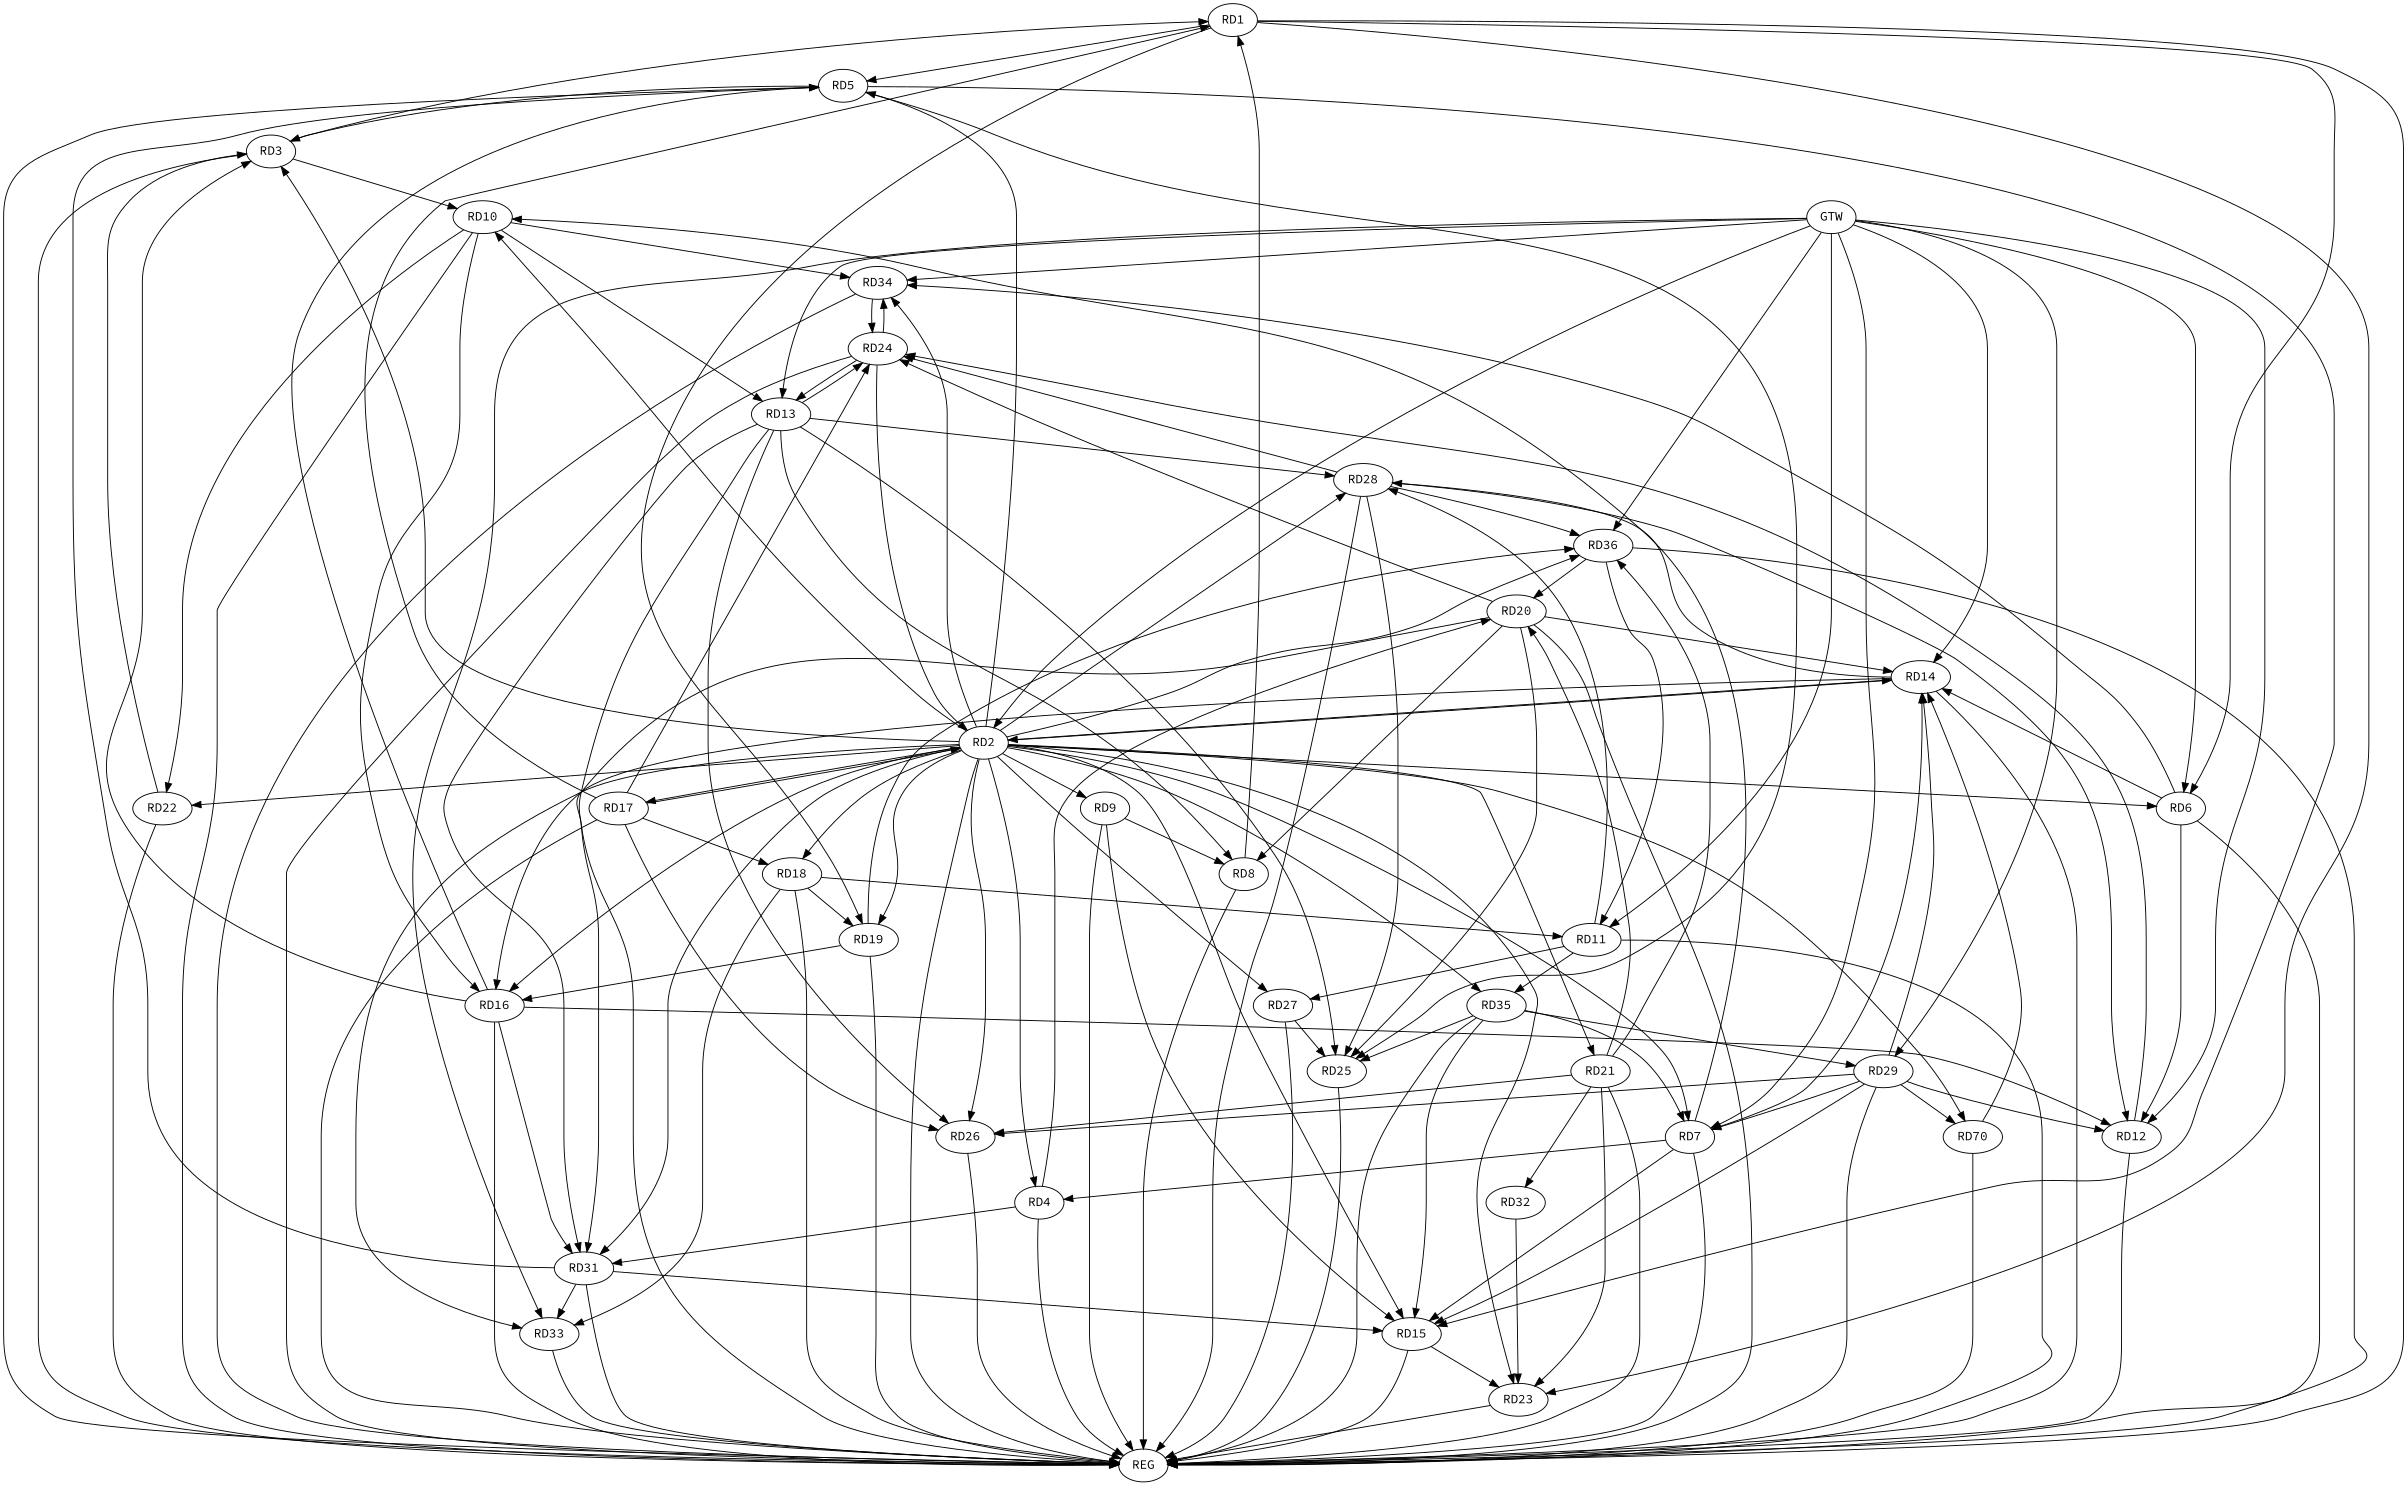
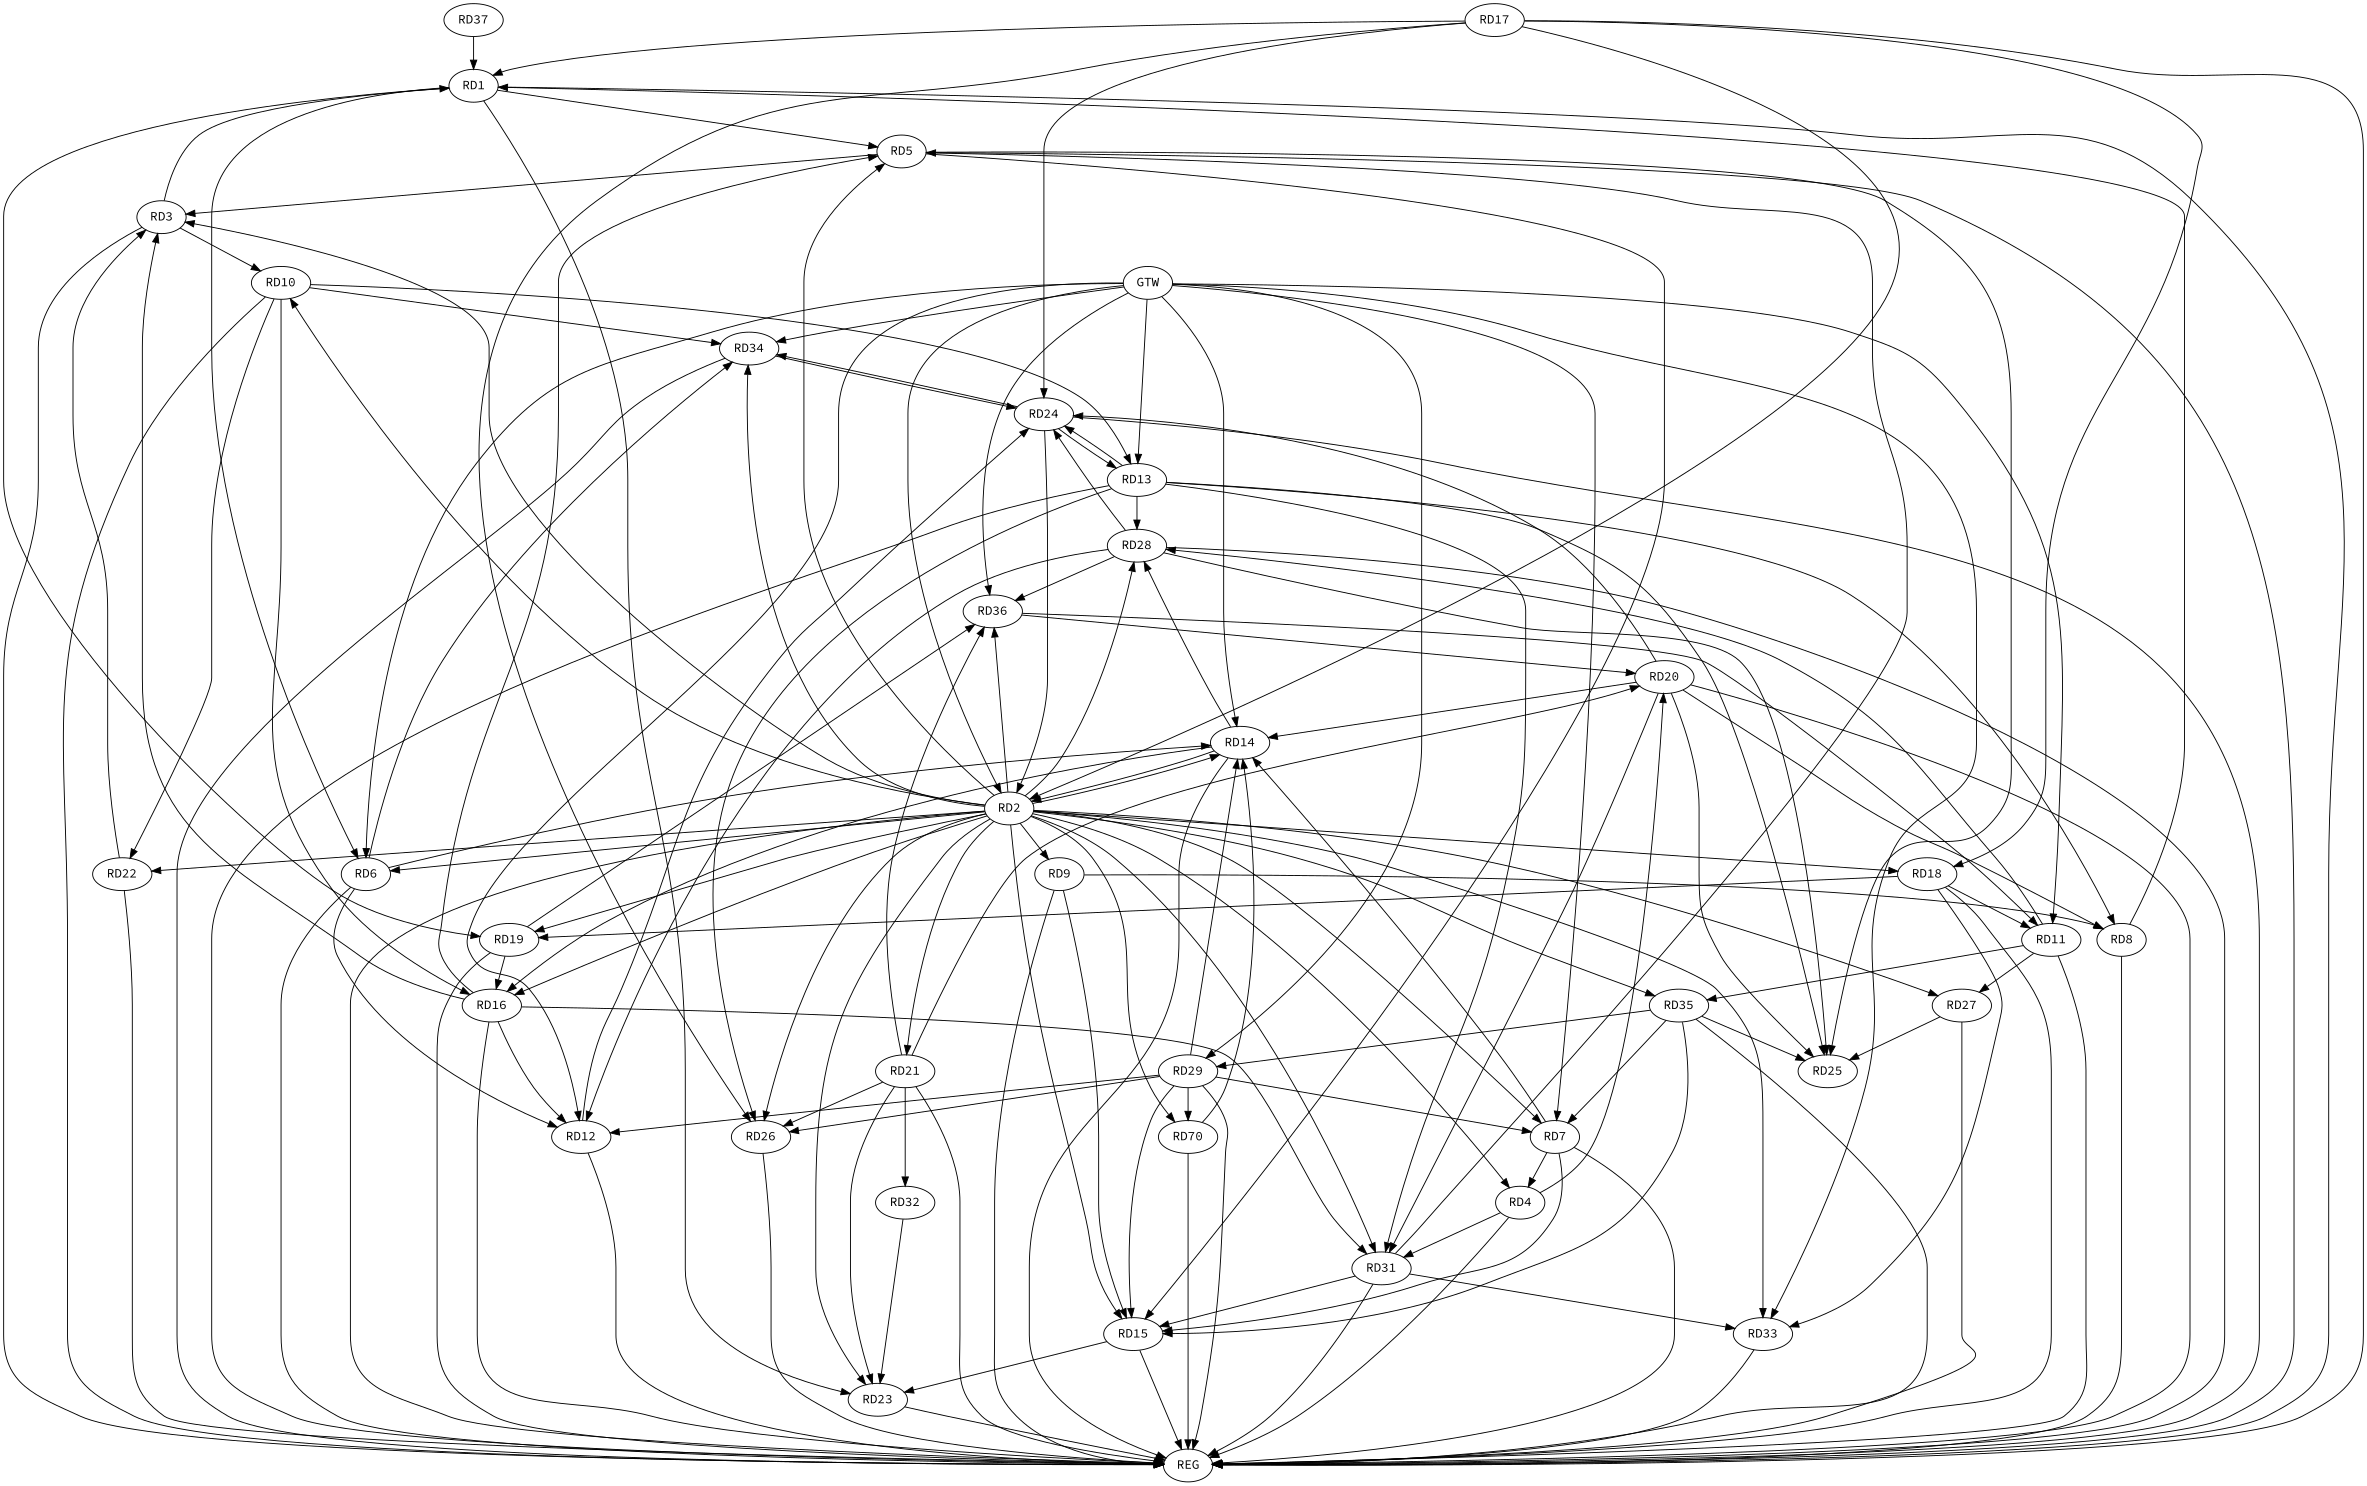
none -> (474, 20)
(1408, 378) -> none
(807, 773) -> none
(2354, 1306) -> none
(1319, 1308) -> none
